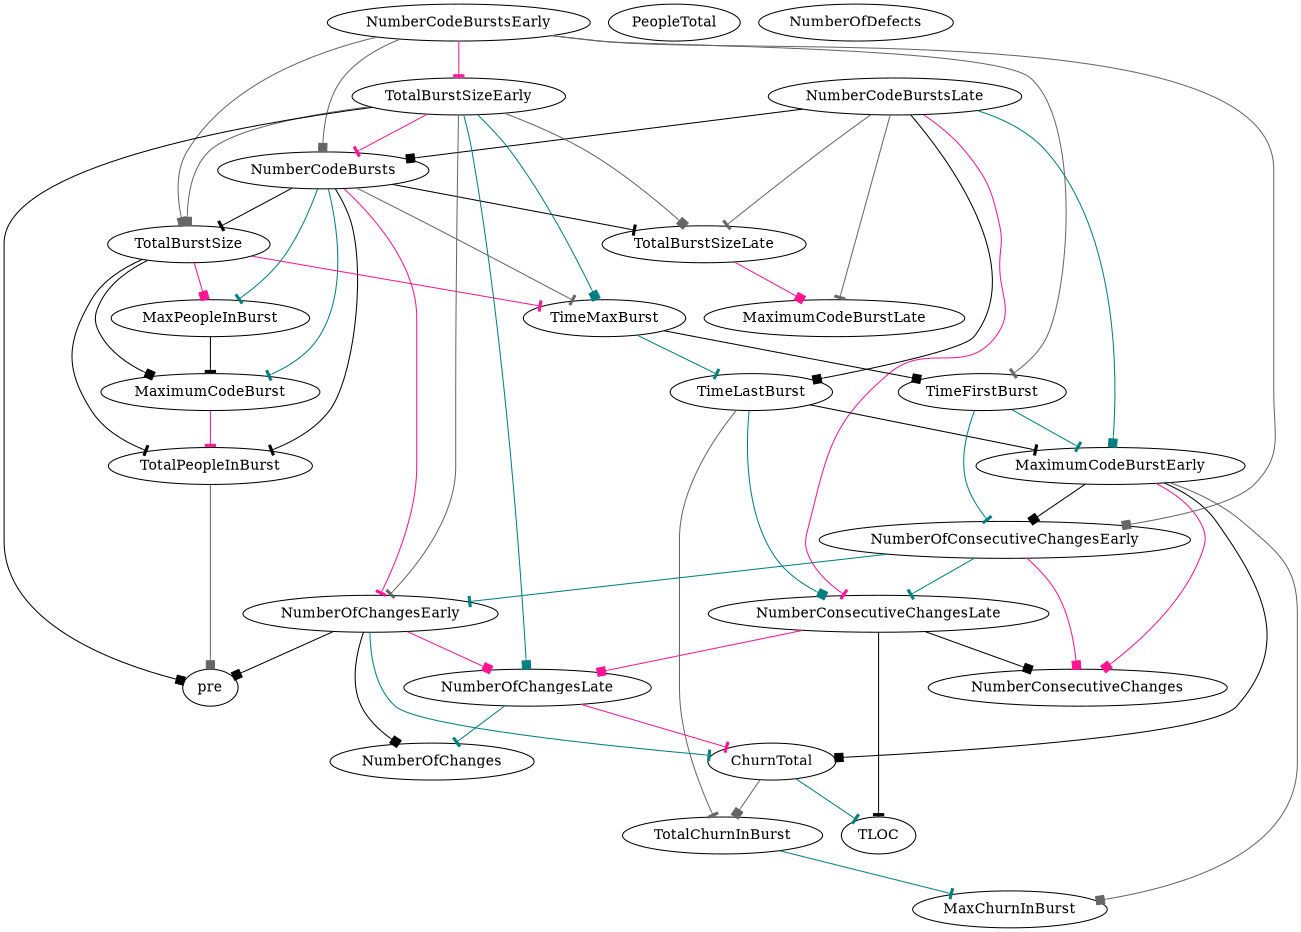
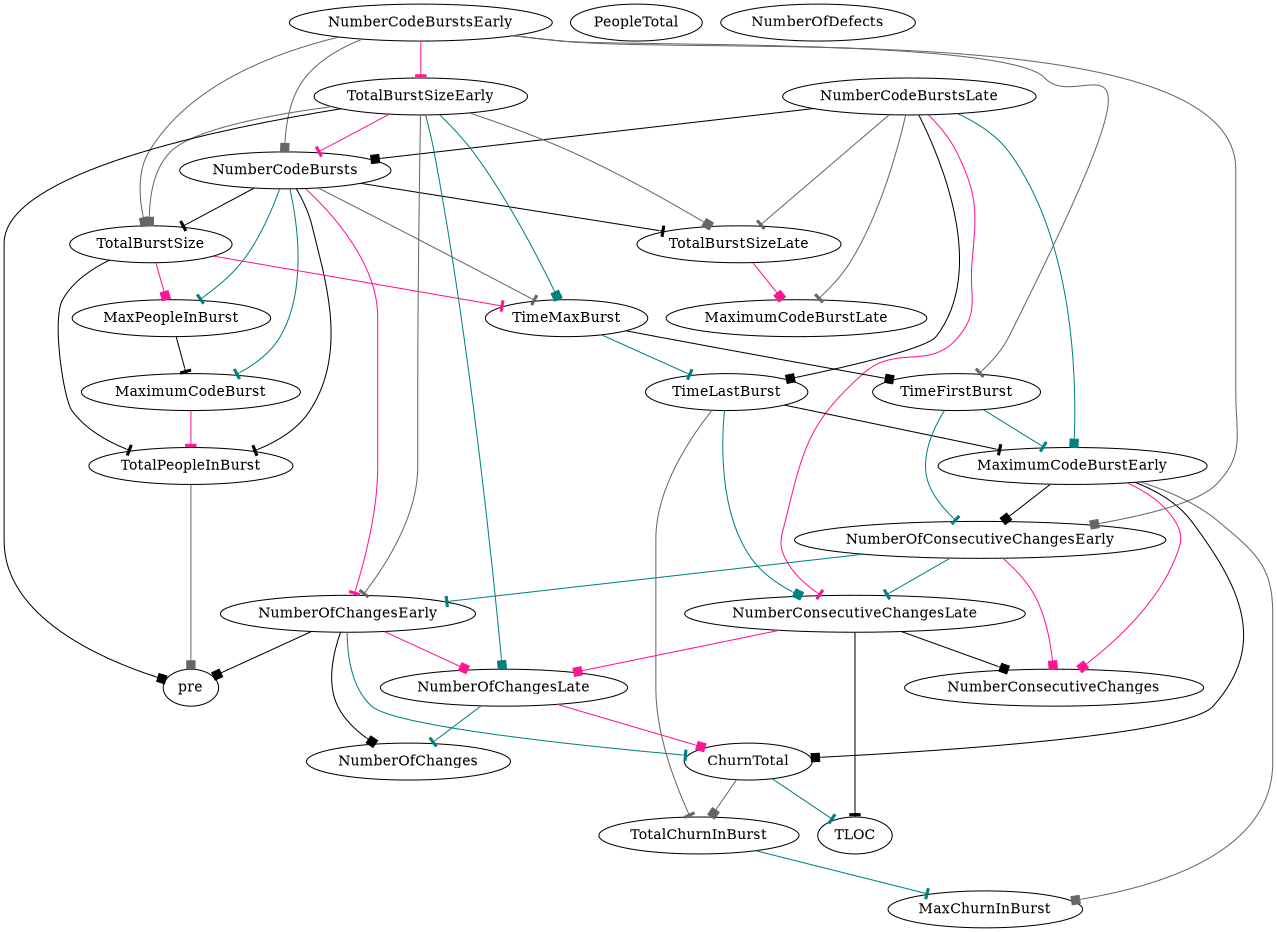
(96, 315) -> none
(652, 725) -> (626, 725)
